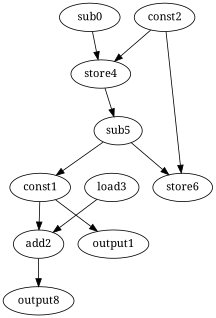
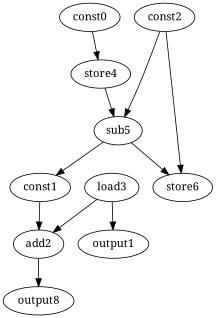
(90, 17) -> (90, 17)
(136, 43) -> (145, 71)
(72, 212) -> (112, 212)
